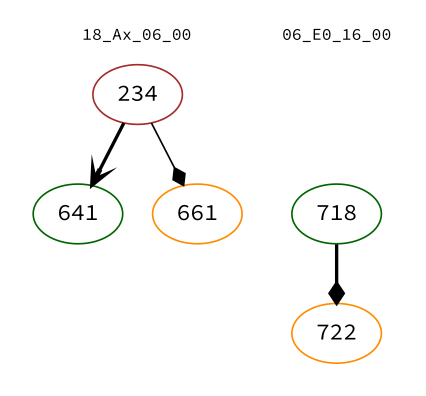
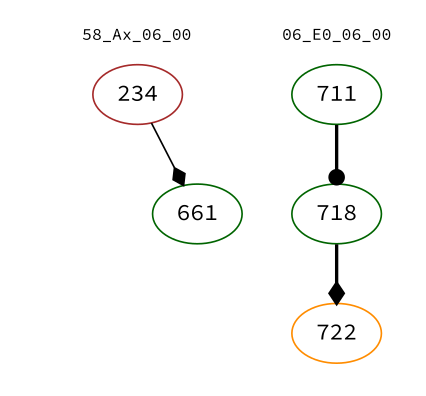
(138, 36) -> (138, 36)
(337, 36) -> (337, 36)
none -> (337, 95)
(78, 214) -> none
(197, 214) -> (197, 214)
